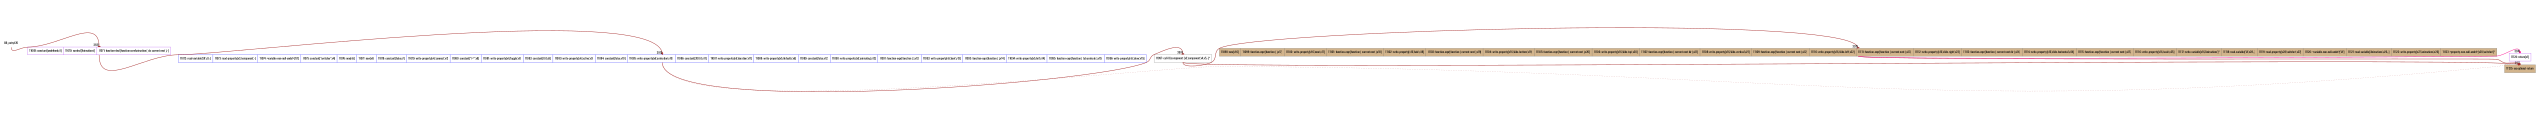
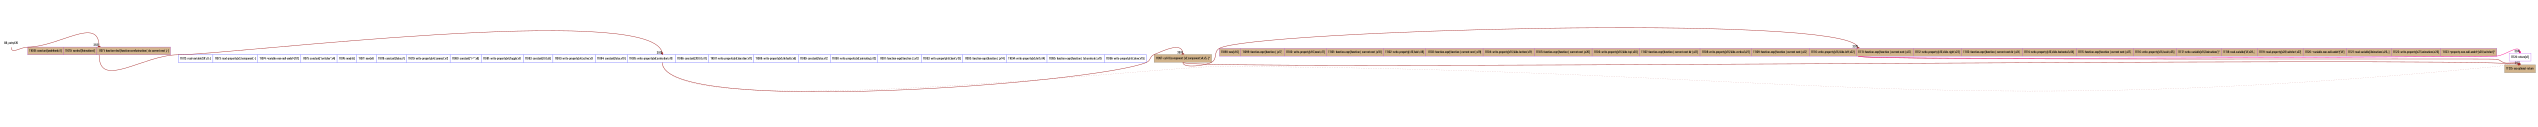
(99, 51) -> (99, 51)
(1858, 52) -> (1858, 52)
(1183, 58) -> (1183, 58)
